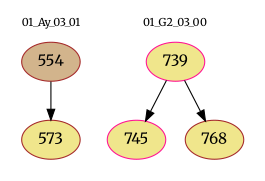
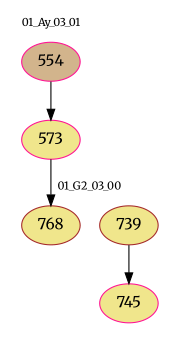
(51, 62) -> (51, 62)
(176, 62) -> (129, 225)
(193, 96) -> (51, 183)
(51, 140) -> (51, 140)
